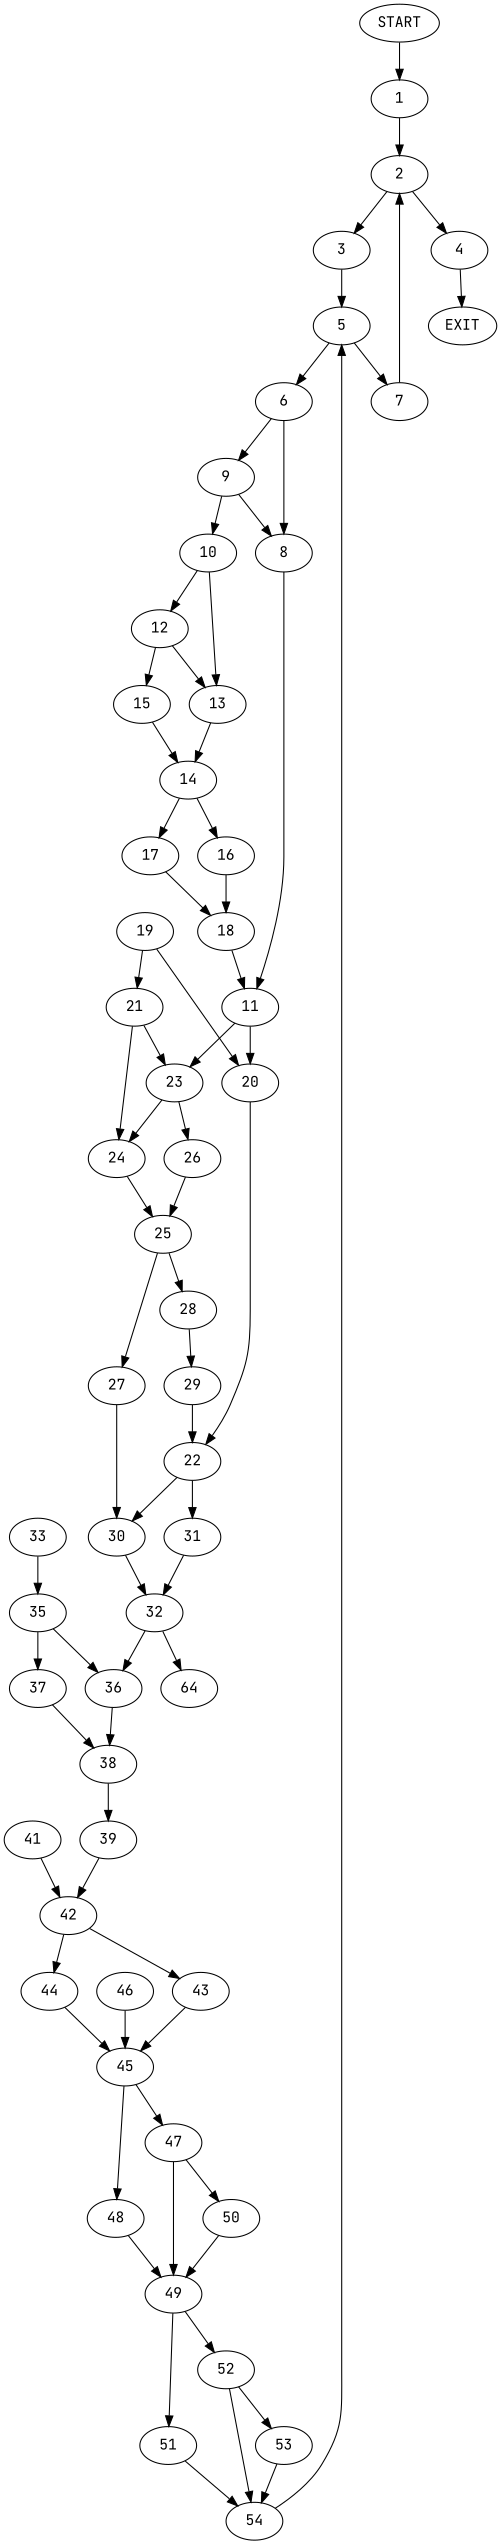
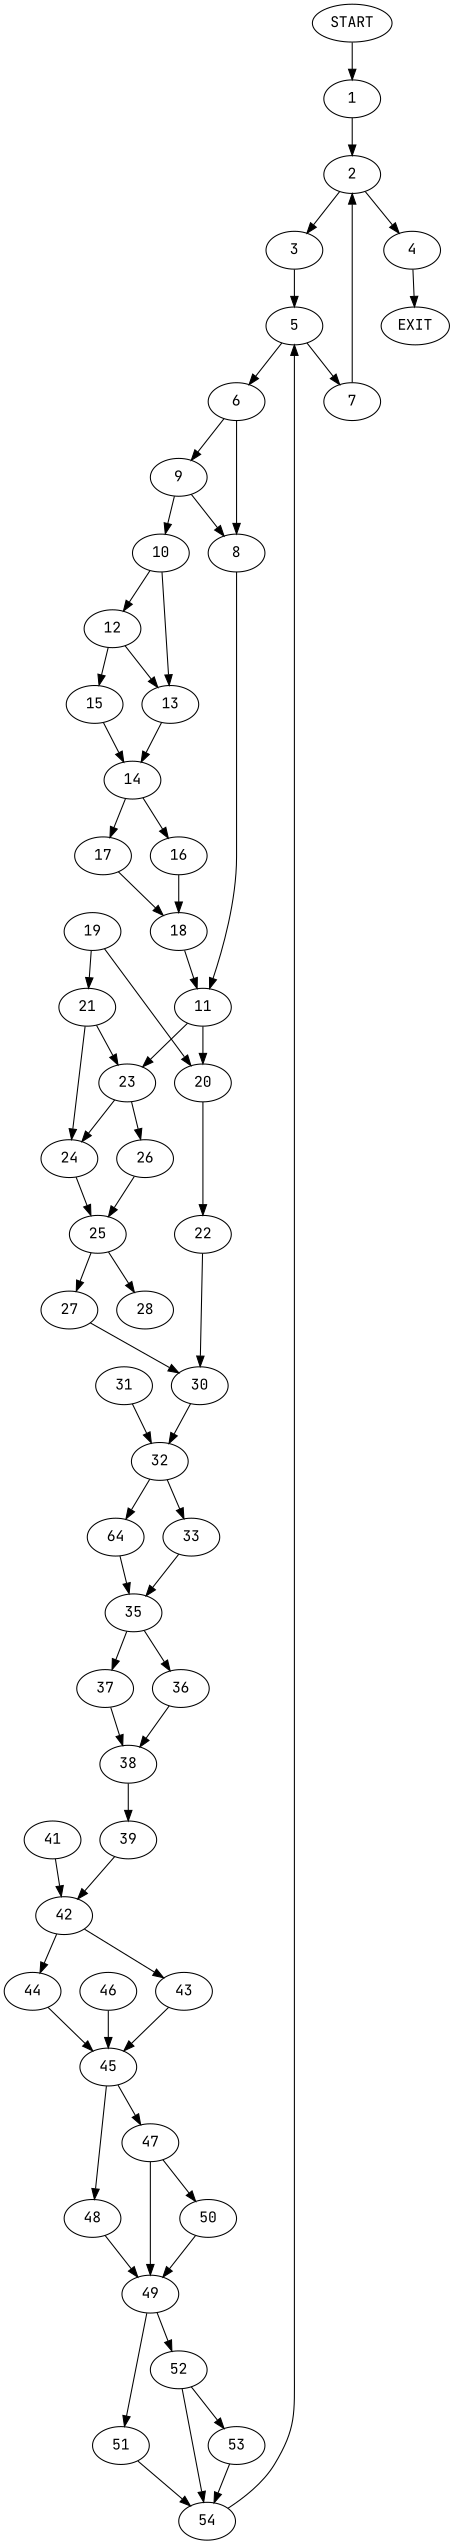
(192, 1386) -> none
(192, 1494) -> none
none -> (123, 1570)
(137, 1646) -> (174, 1495)
